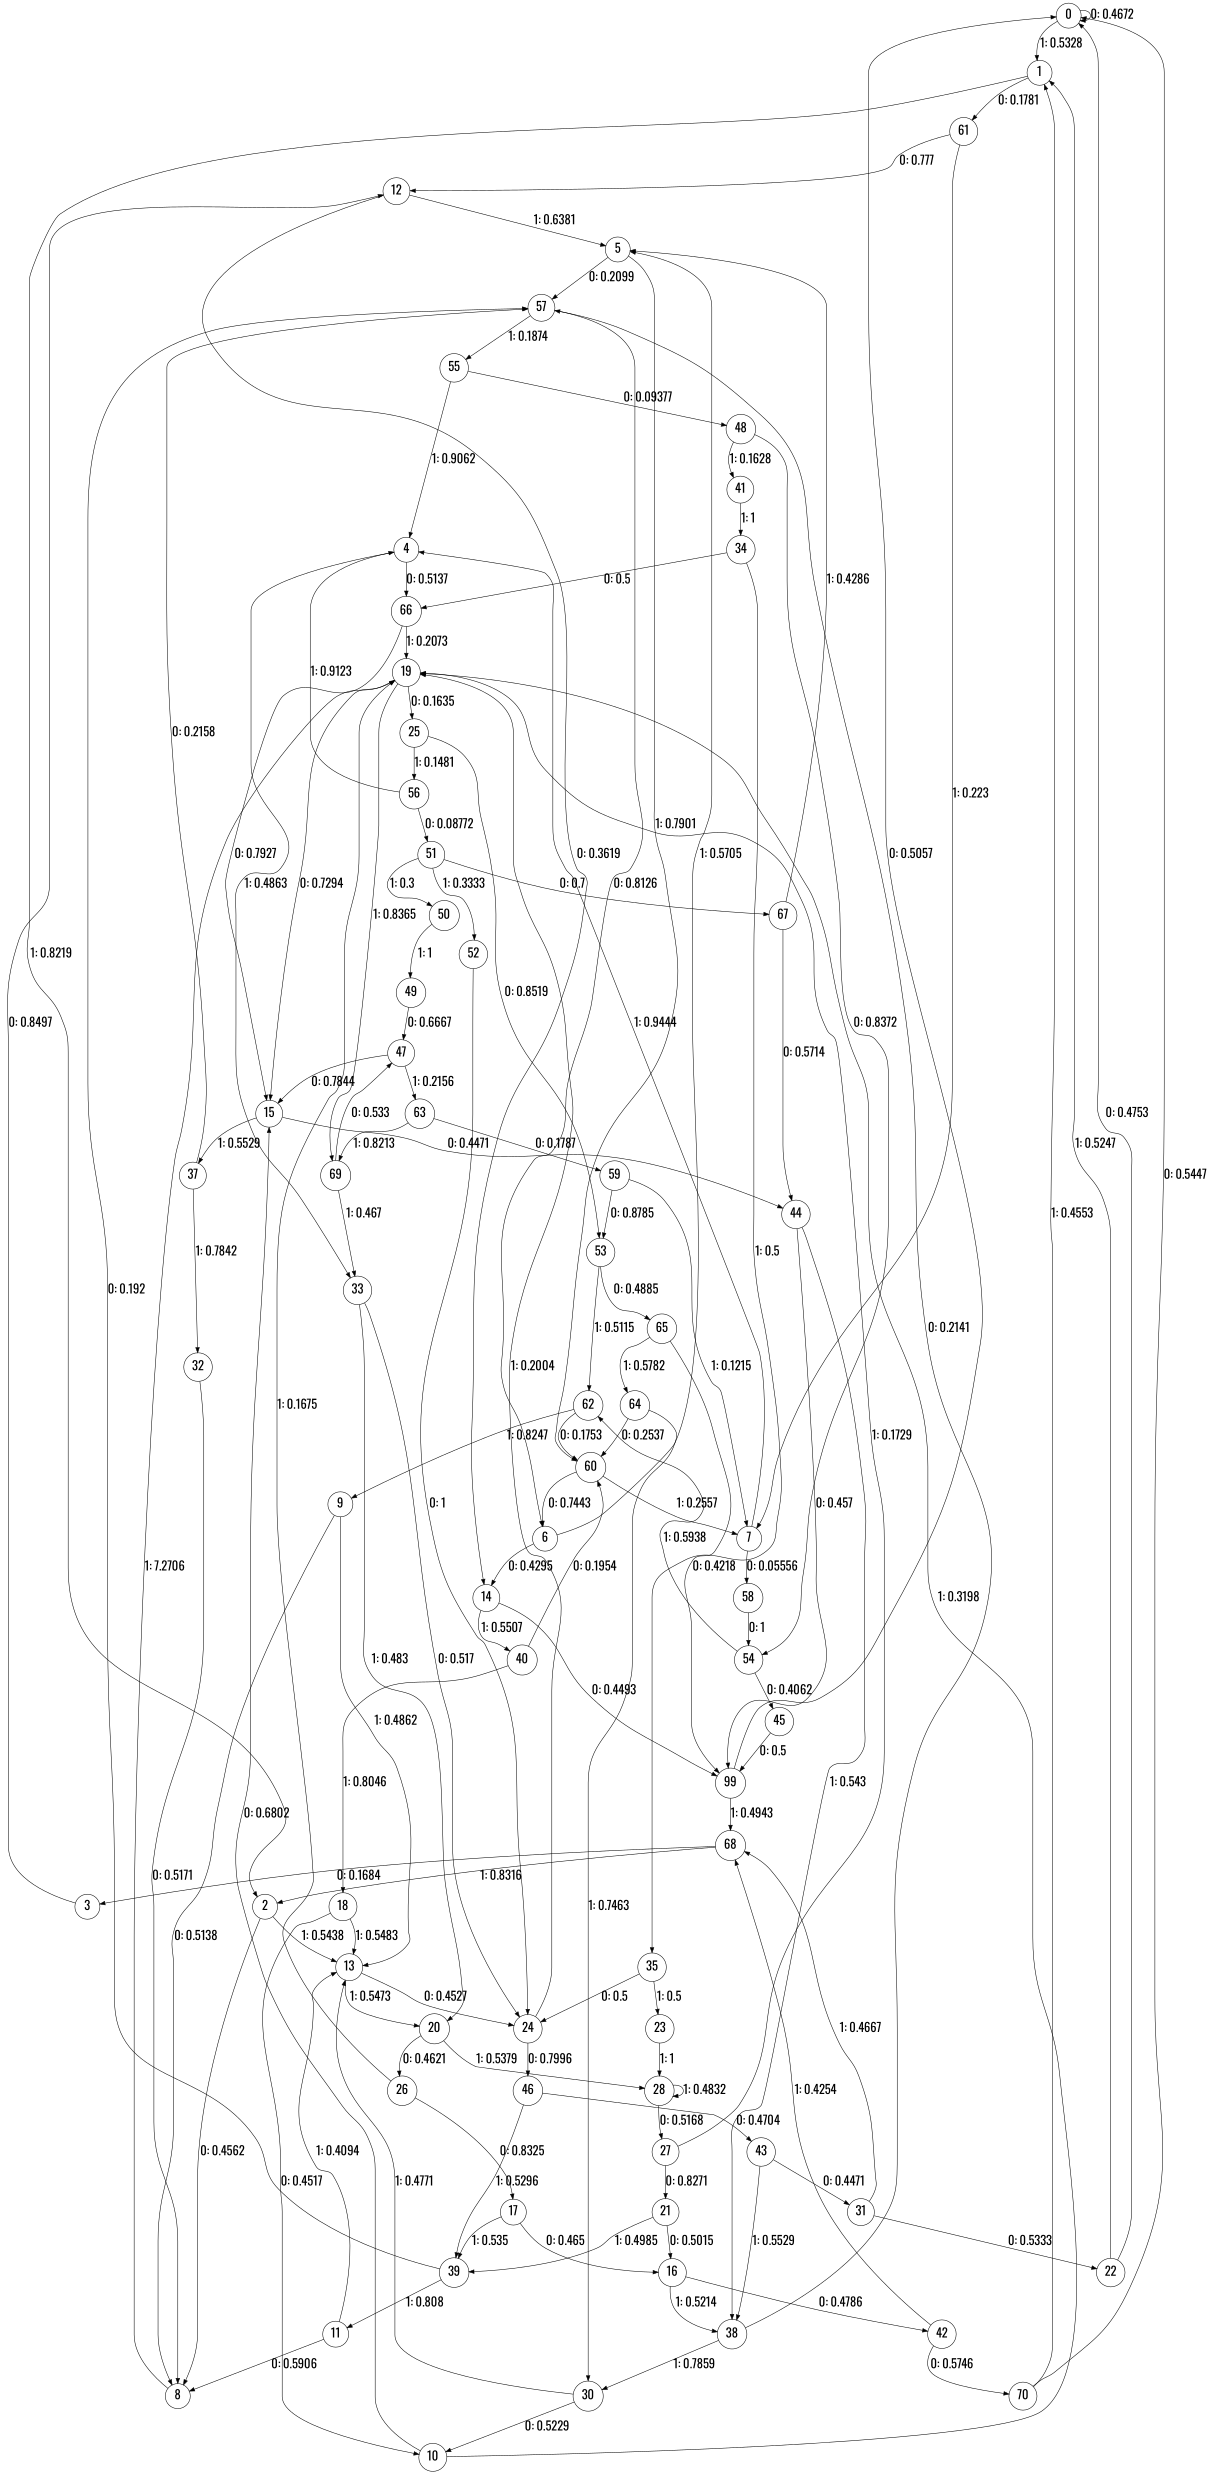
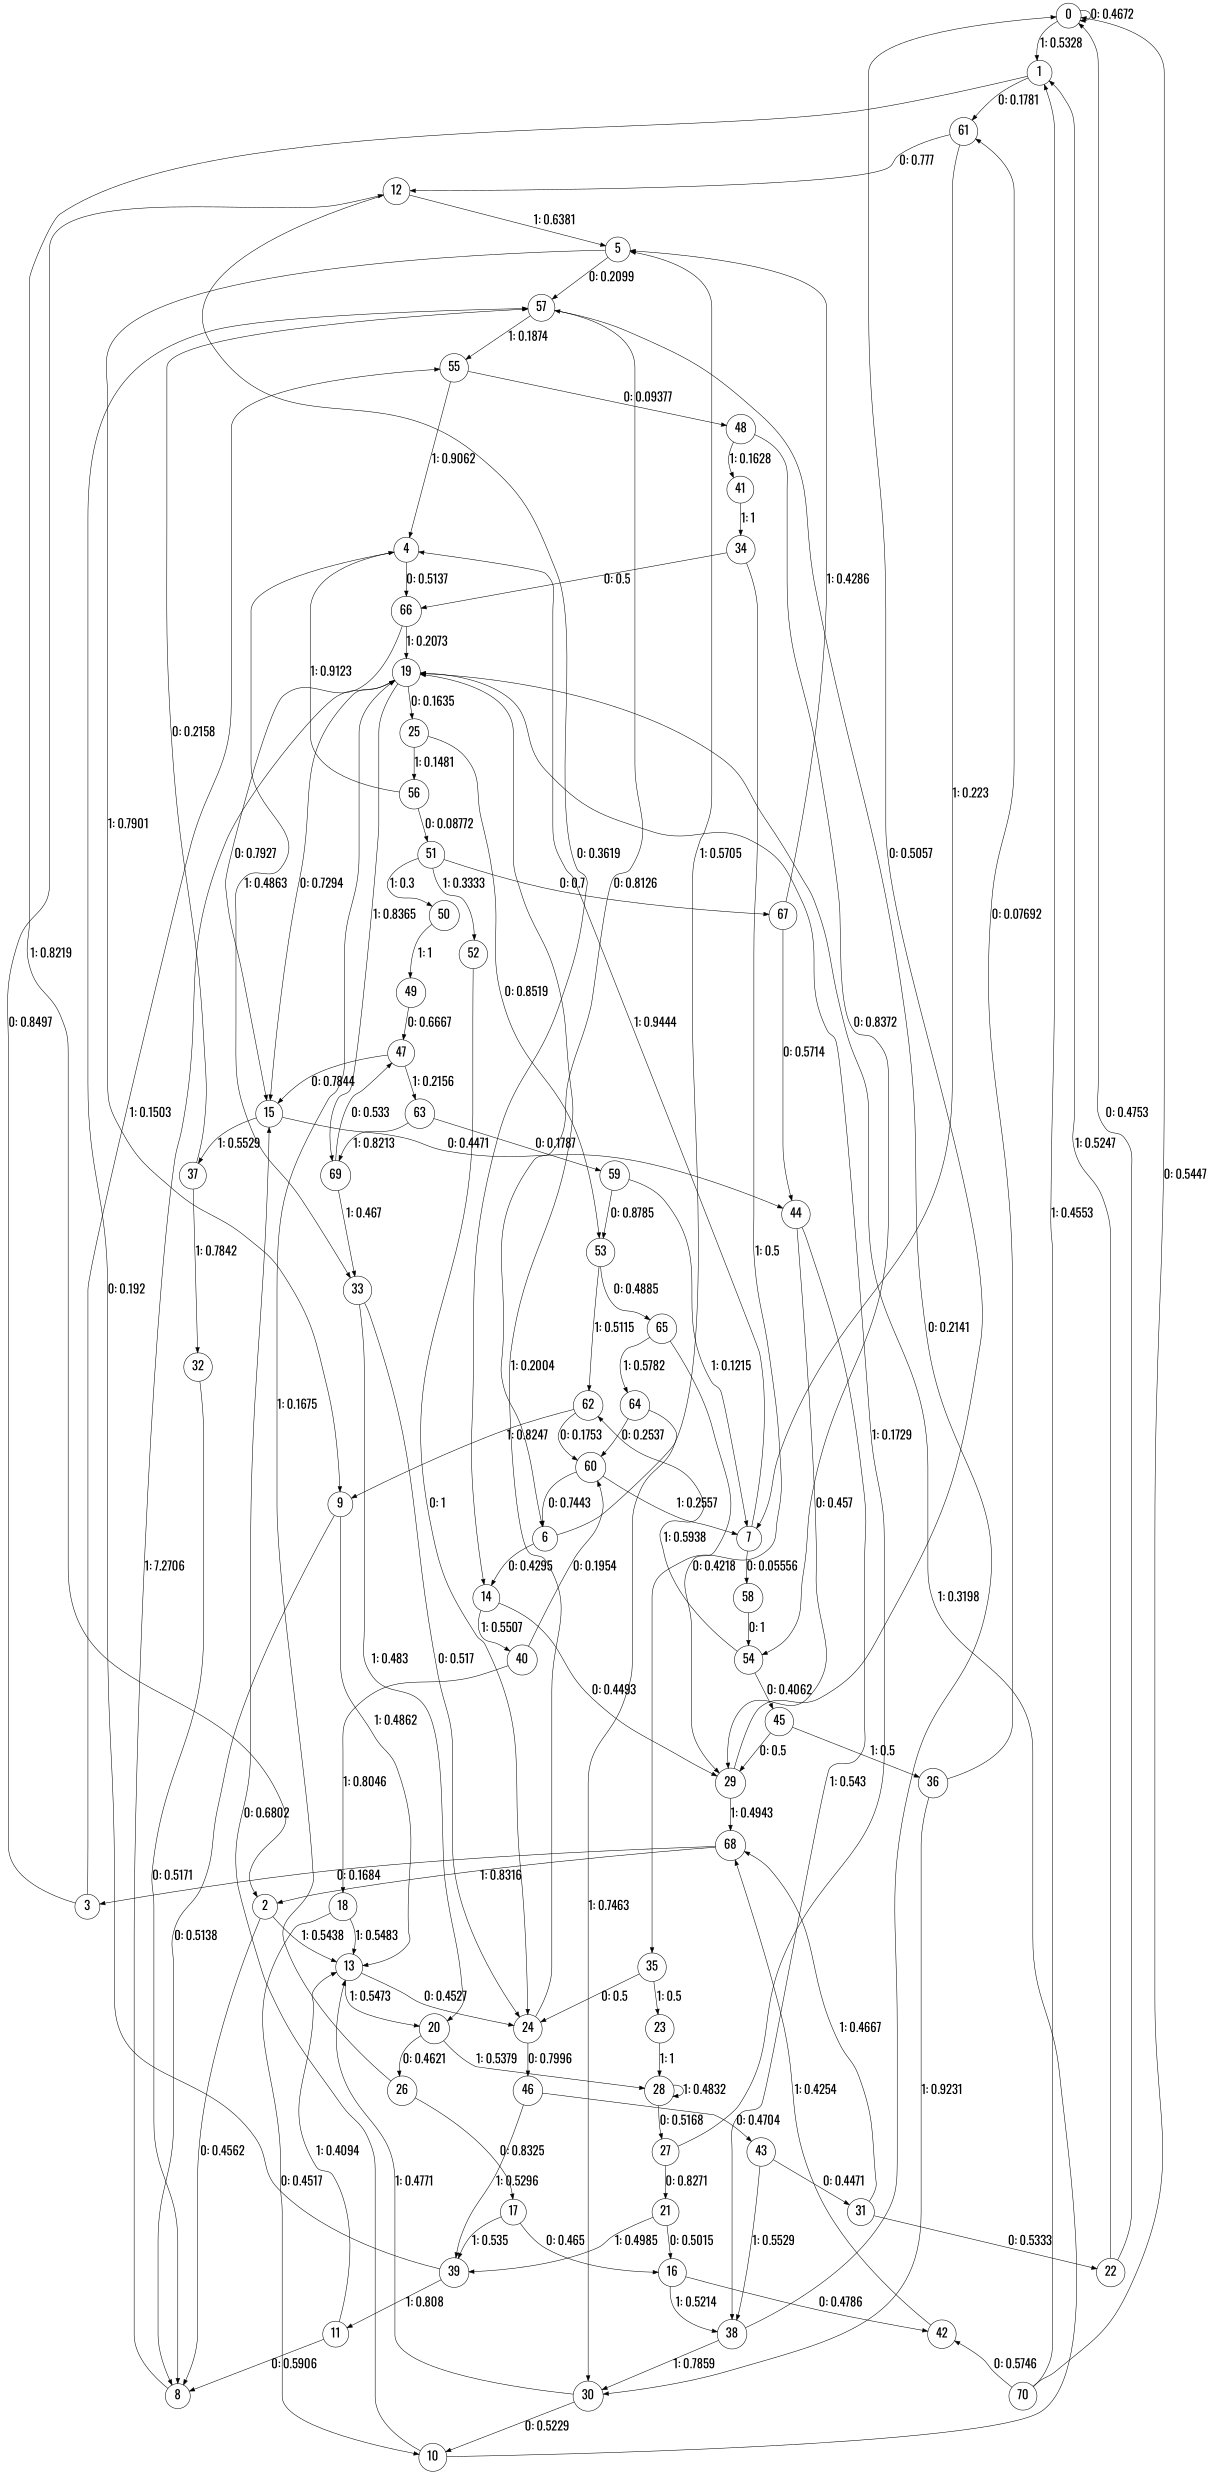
(664, 869) -> (108, 703)
none -> (141, 1048)
(730, 1783) -> (730, 1783)
none -> (933, 1783)
(952, 2383) -> (987, 2363)
